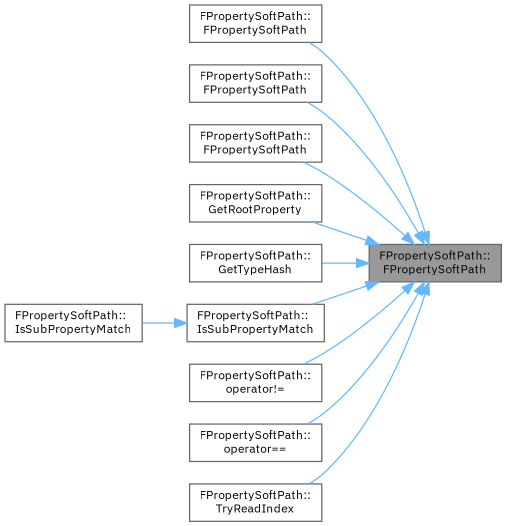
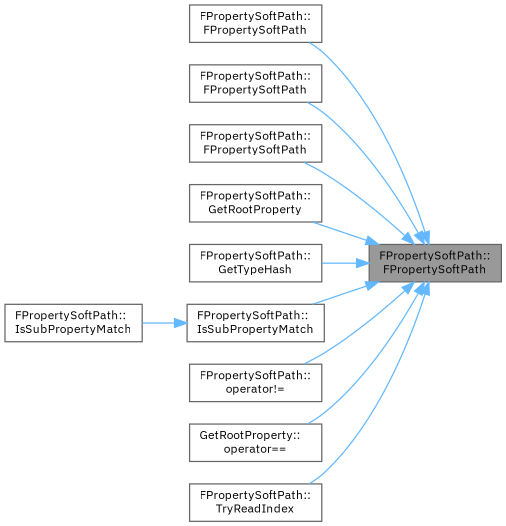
(256, 443) -> (256, 443)
